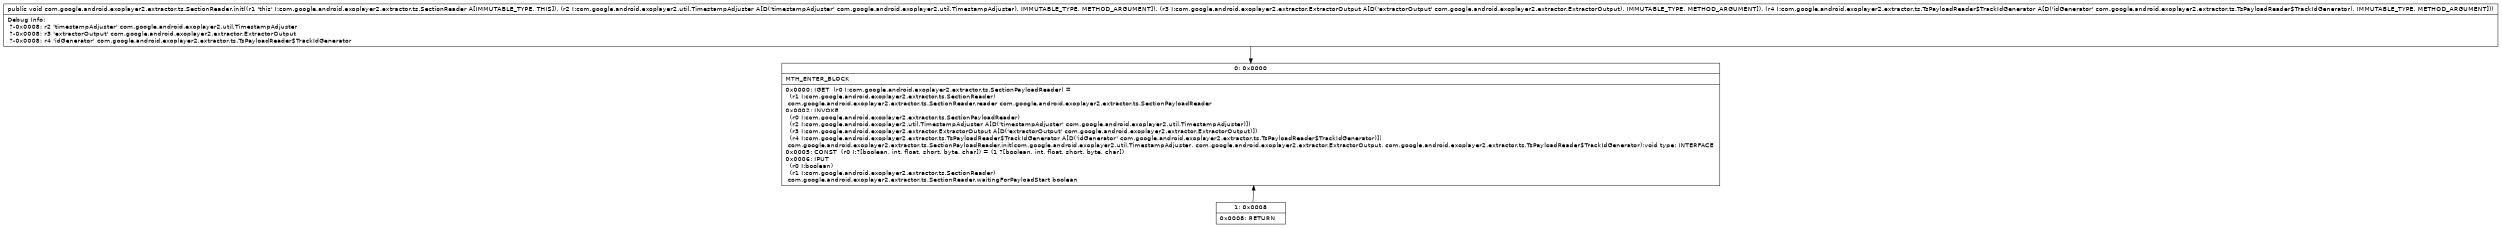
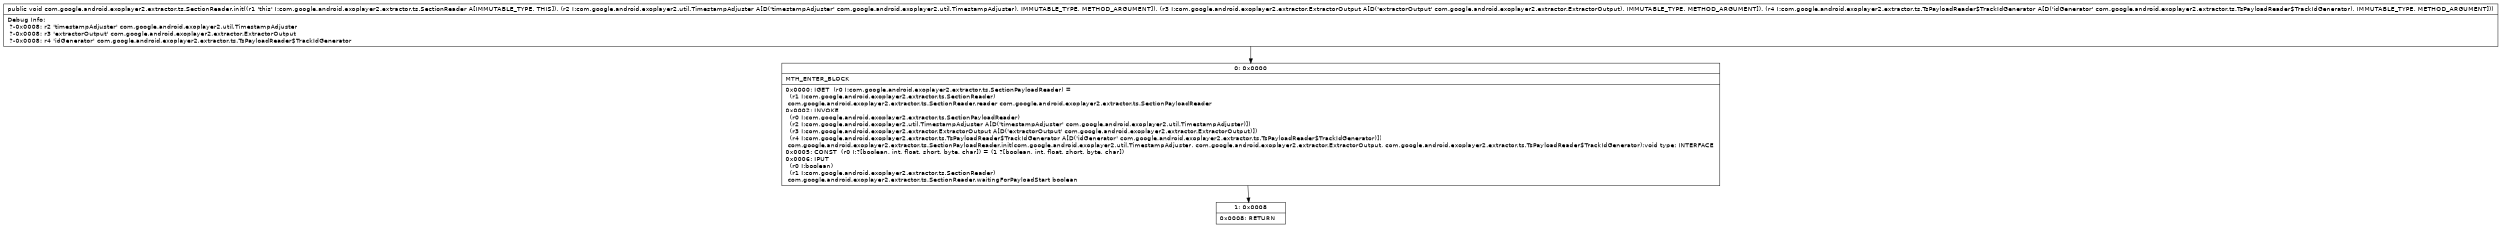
(1253, 196) -> (1248, 192)
